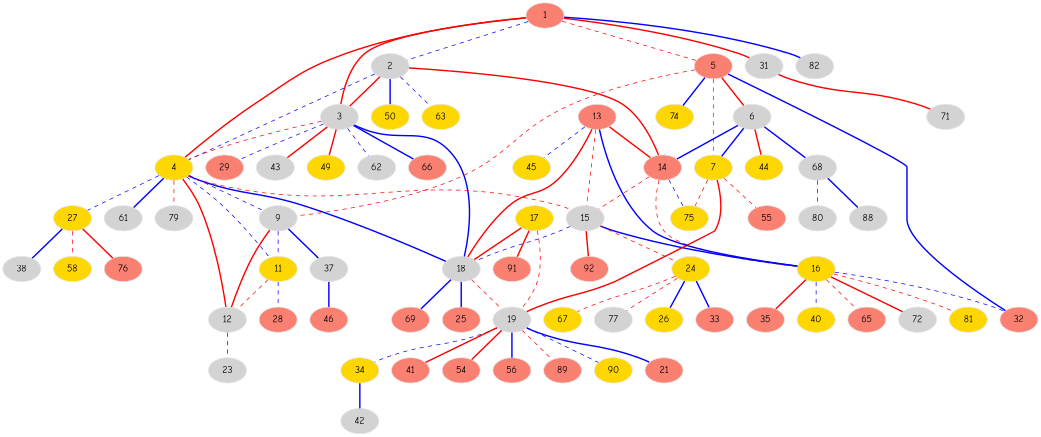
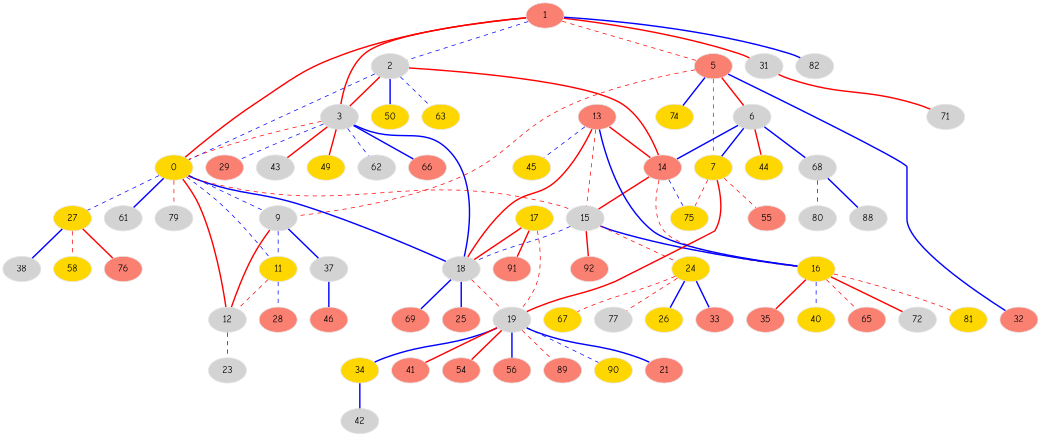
(174, 168) -> (174, 168)
(626, 191) -> (626, 191)
(921, 287) -> none
(436, 345) -> (436, 345)
